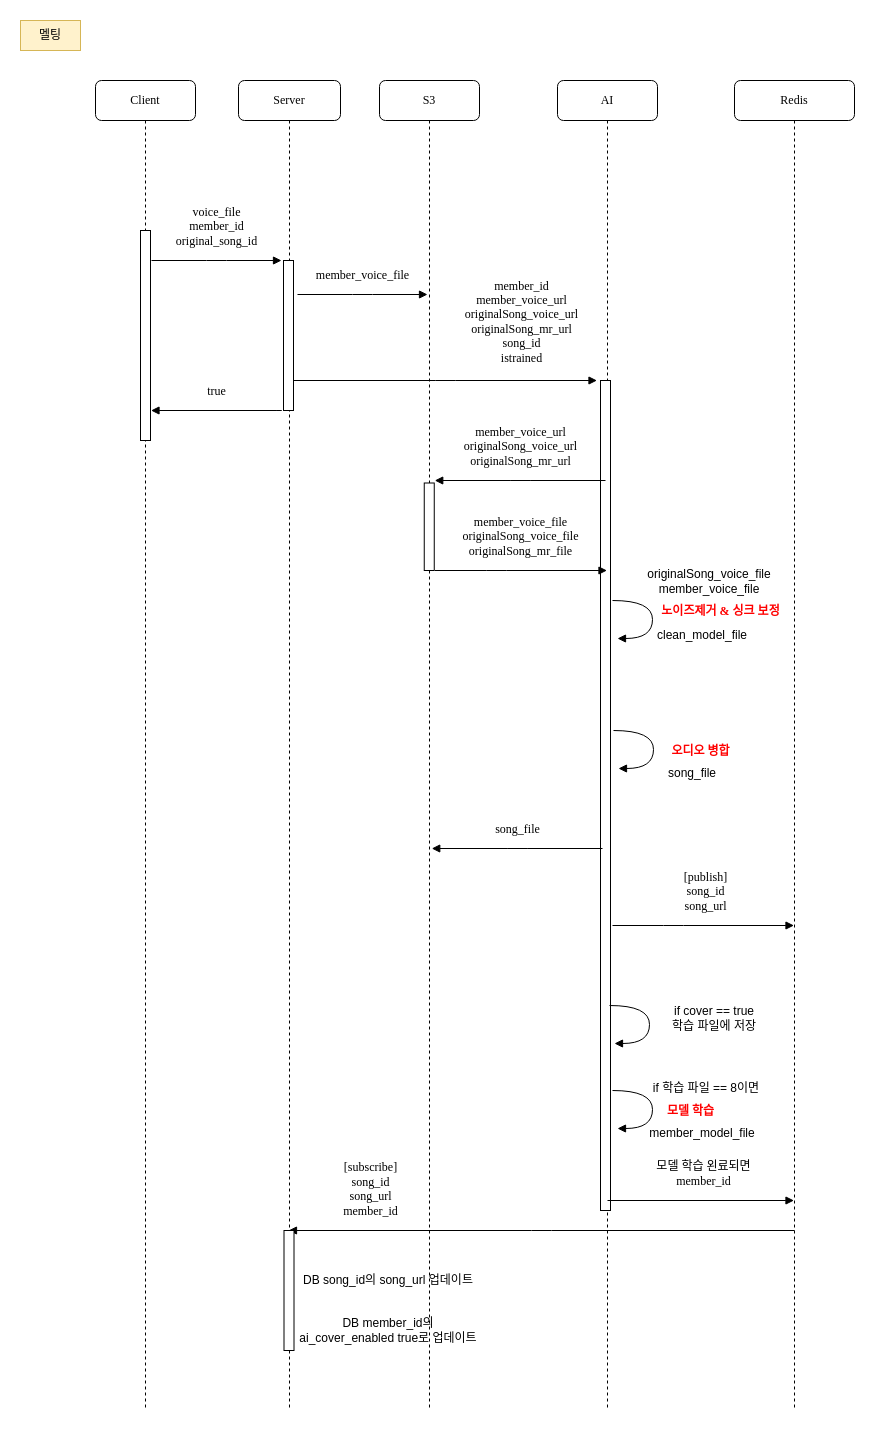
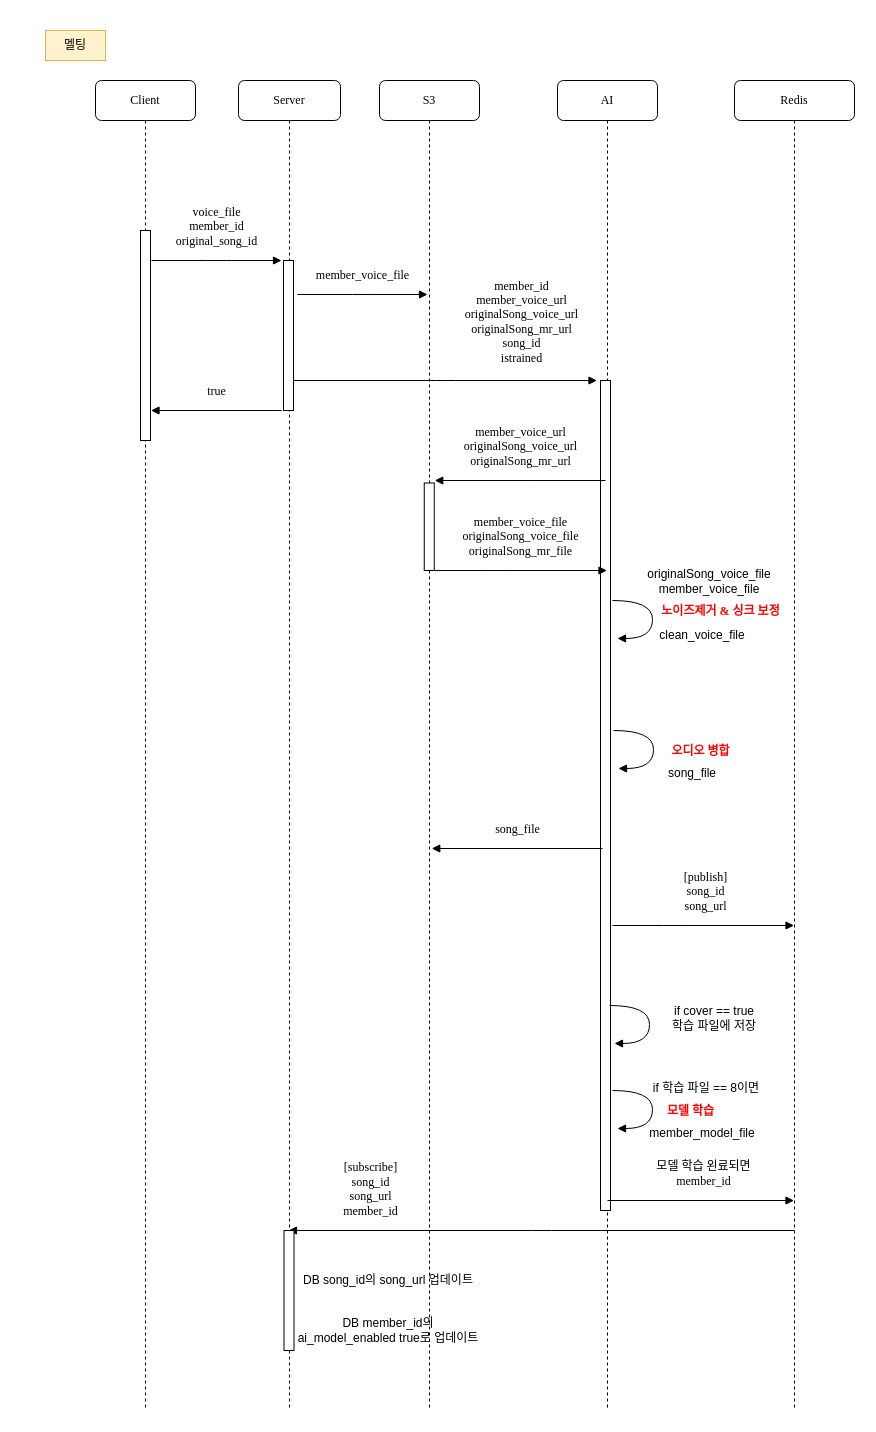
(51, 36) -> (76, 46)
(703, 636) -> (703, 636)
(389, 1331) -> (389, 1331)
